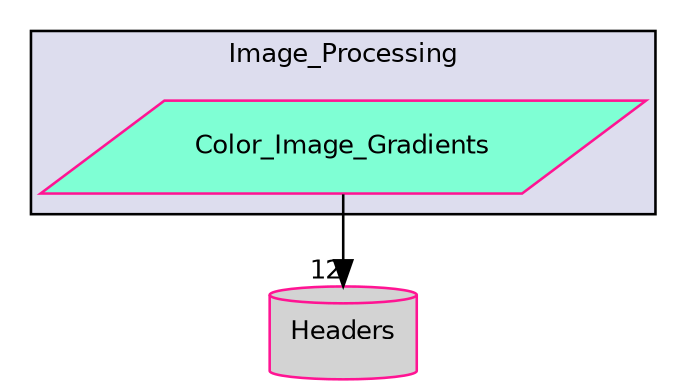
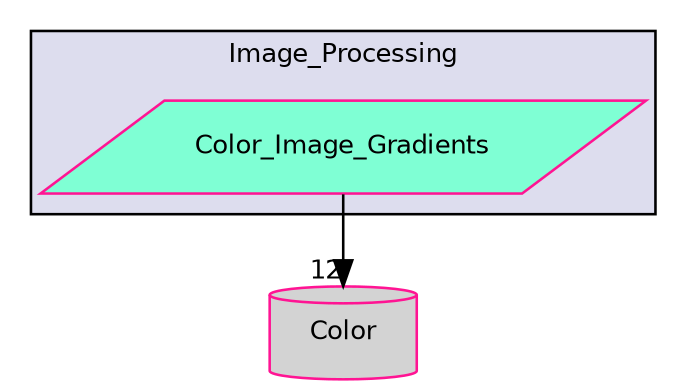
(343, 333) -> (343, 333)
